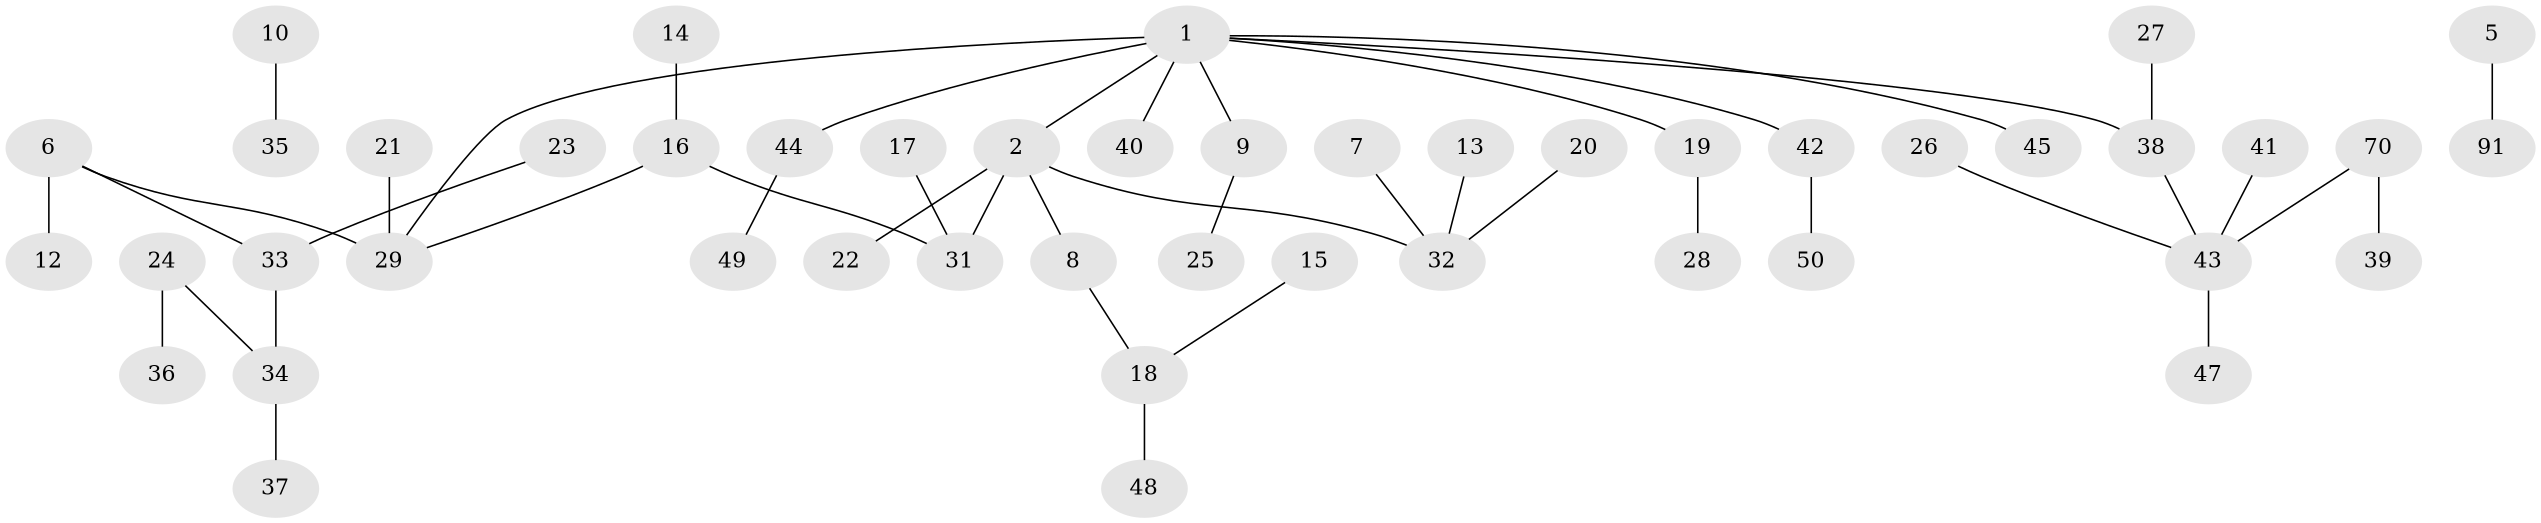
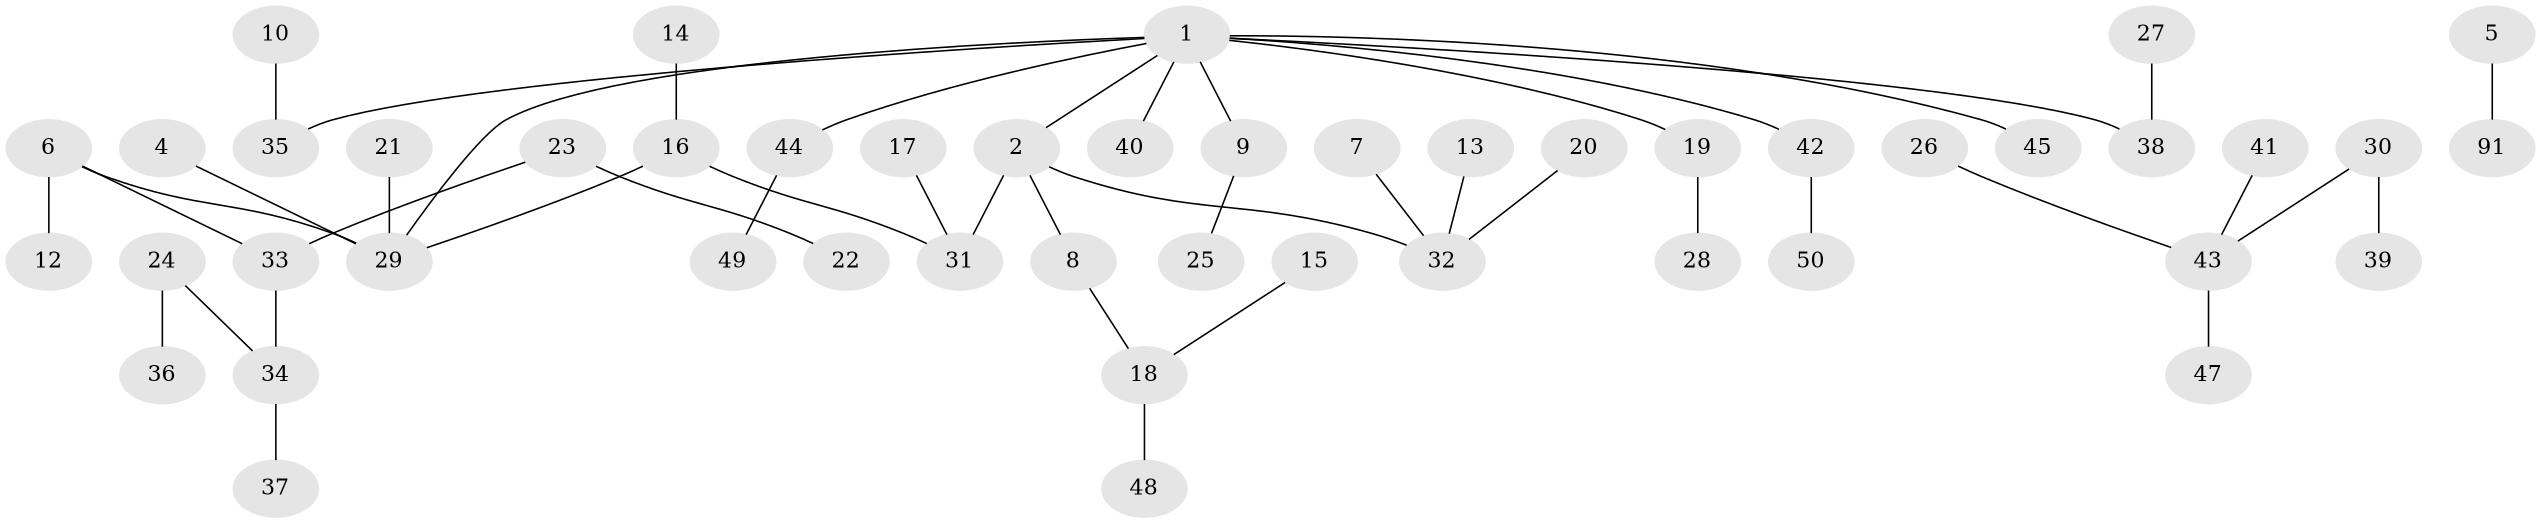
none -> (598, 80)
none -> (162, 148)
(2379, 148) -> (2379, 148)
(940, 200) -> (705, 205)
(2180, 205) -> none
